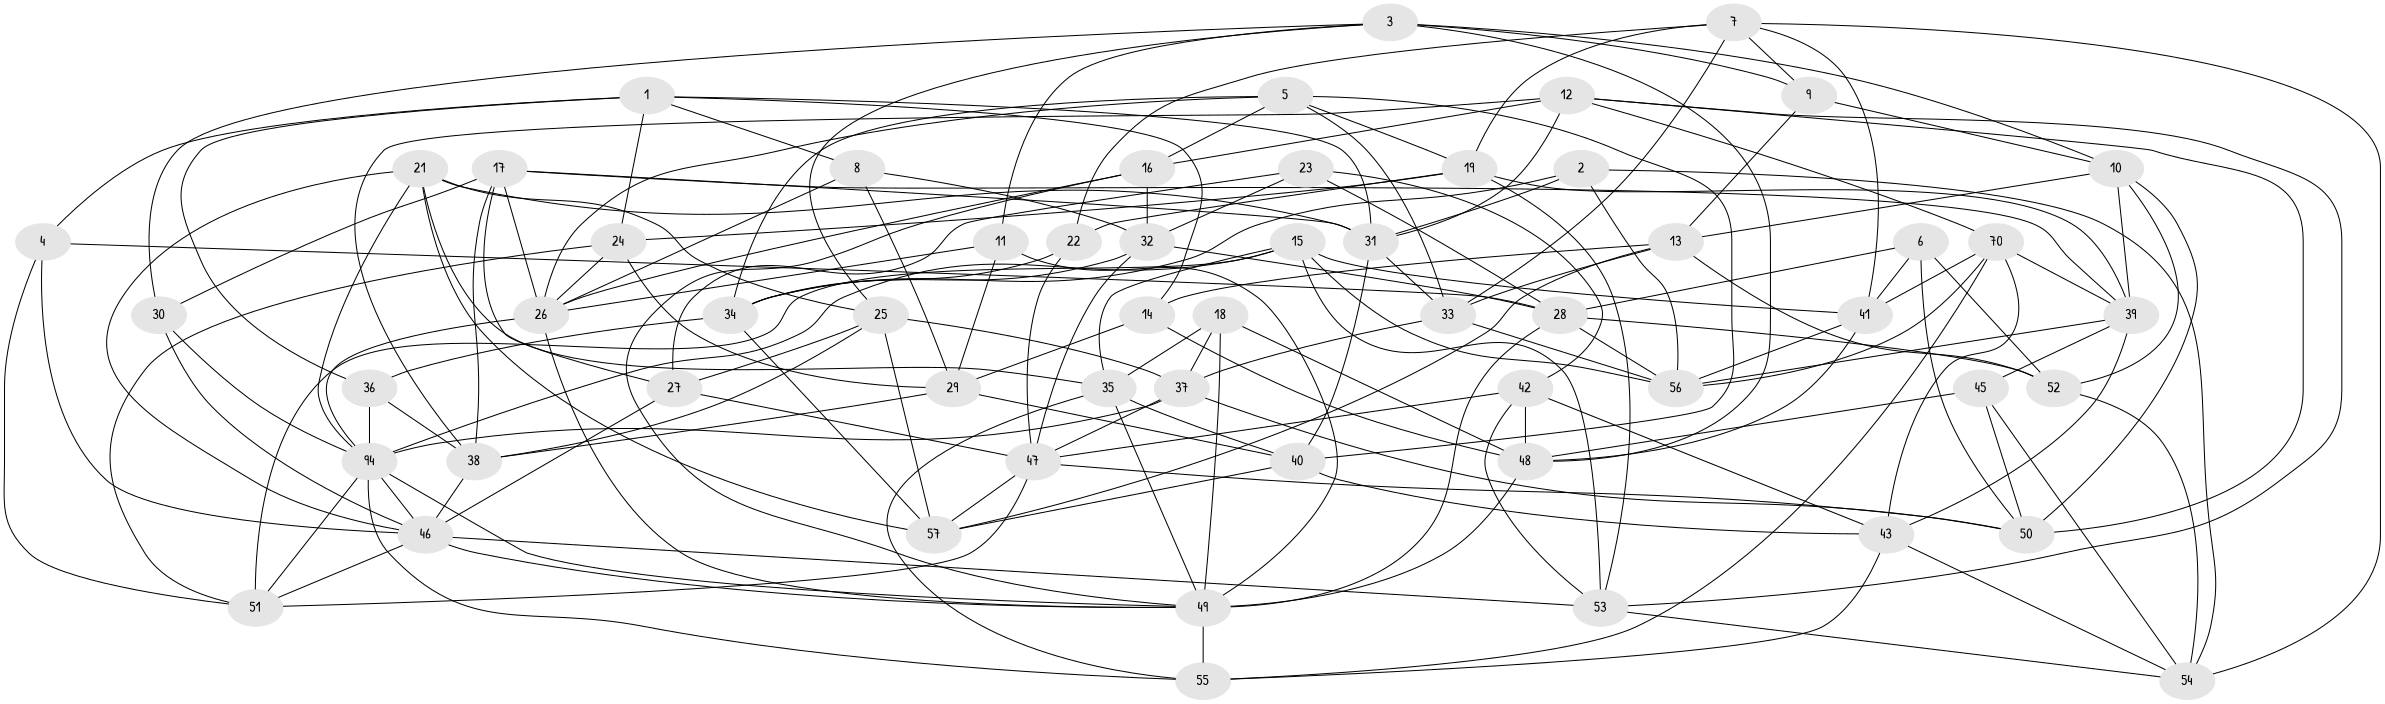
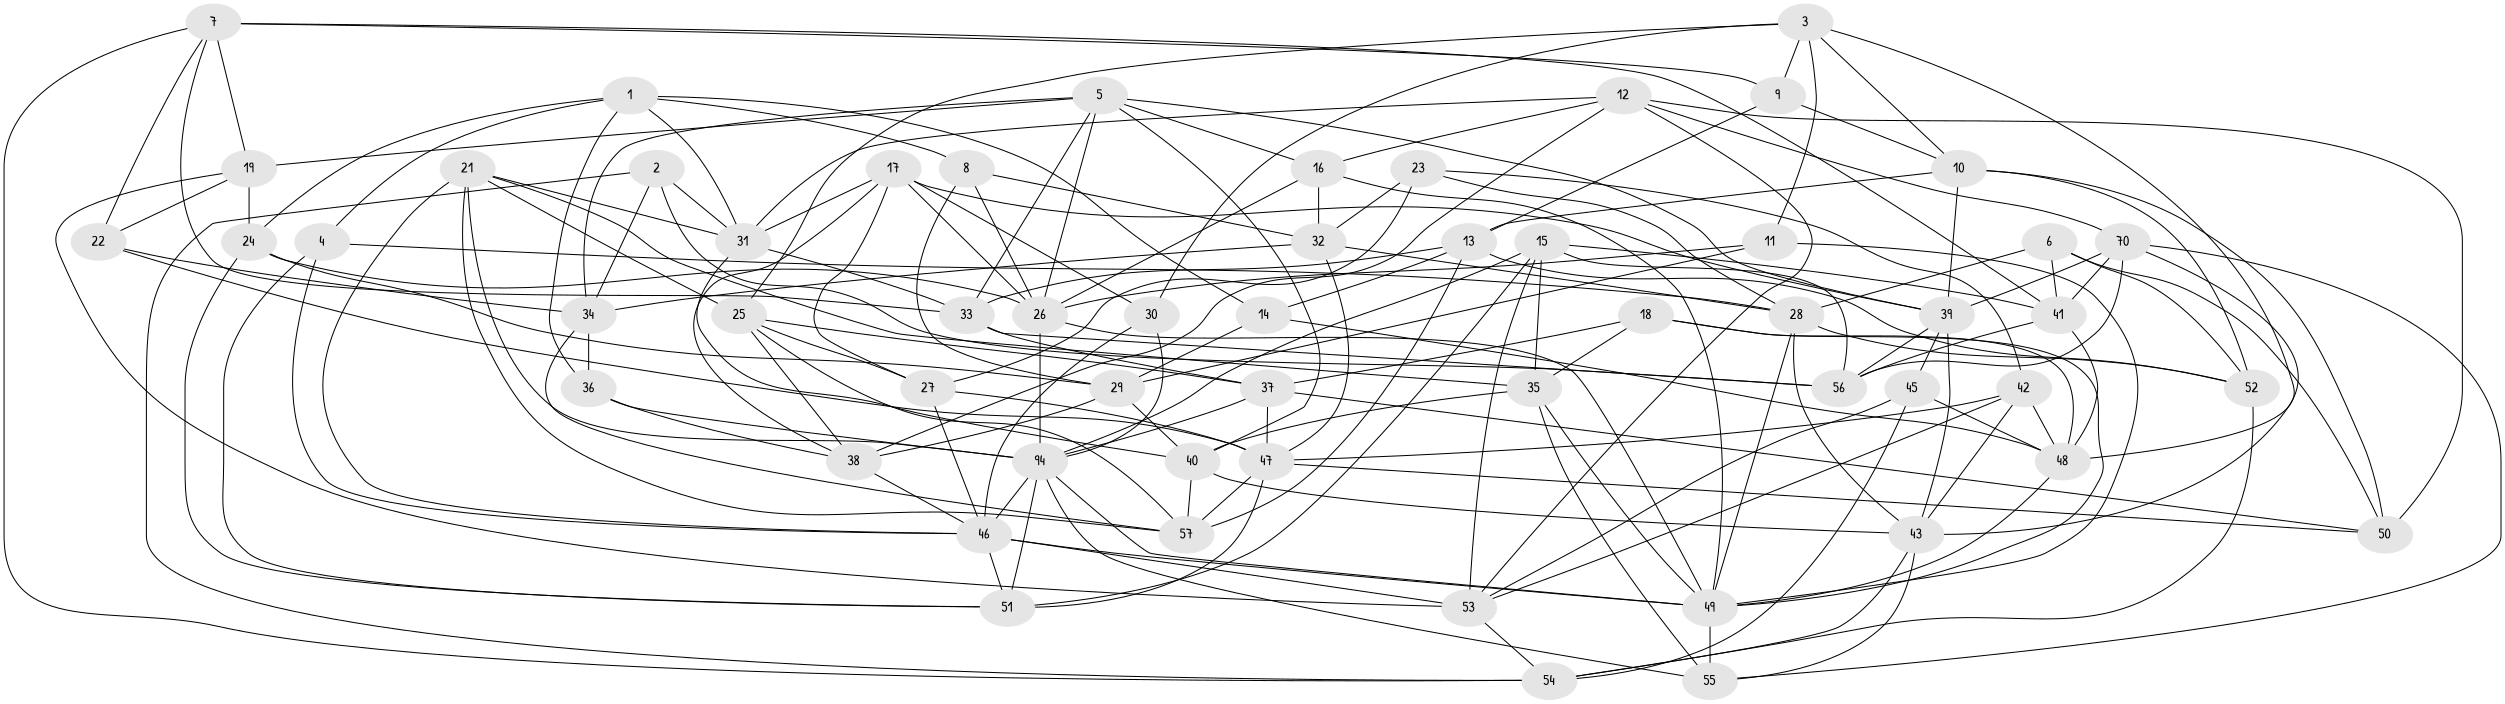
(1831, 190) -> (1536, 168)
(1618, 352) -> (1821, 440)
(2004, 462) -> (1695, 482)
